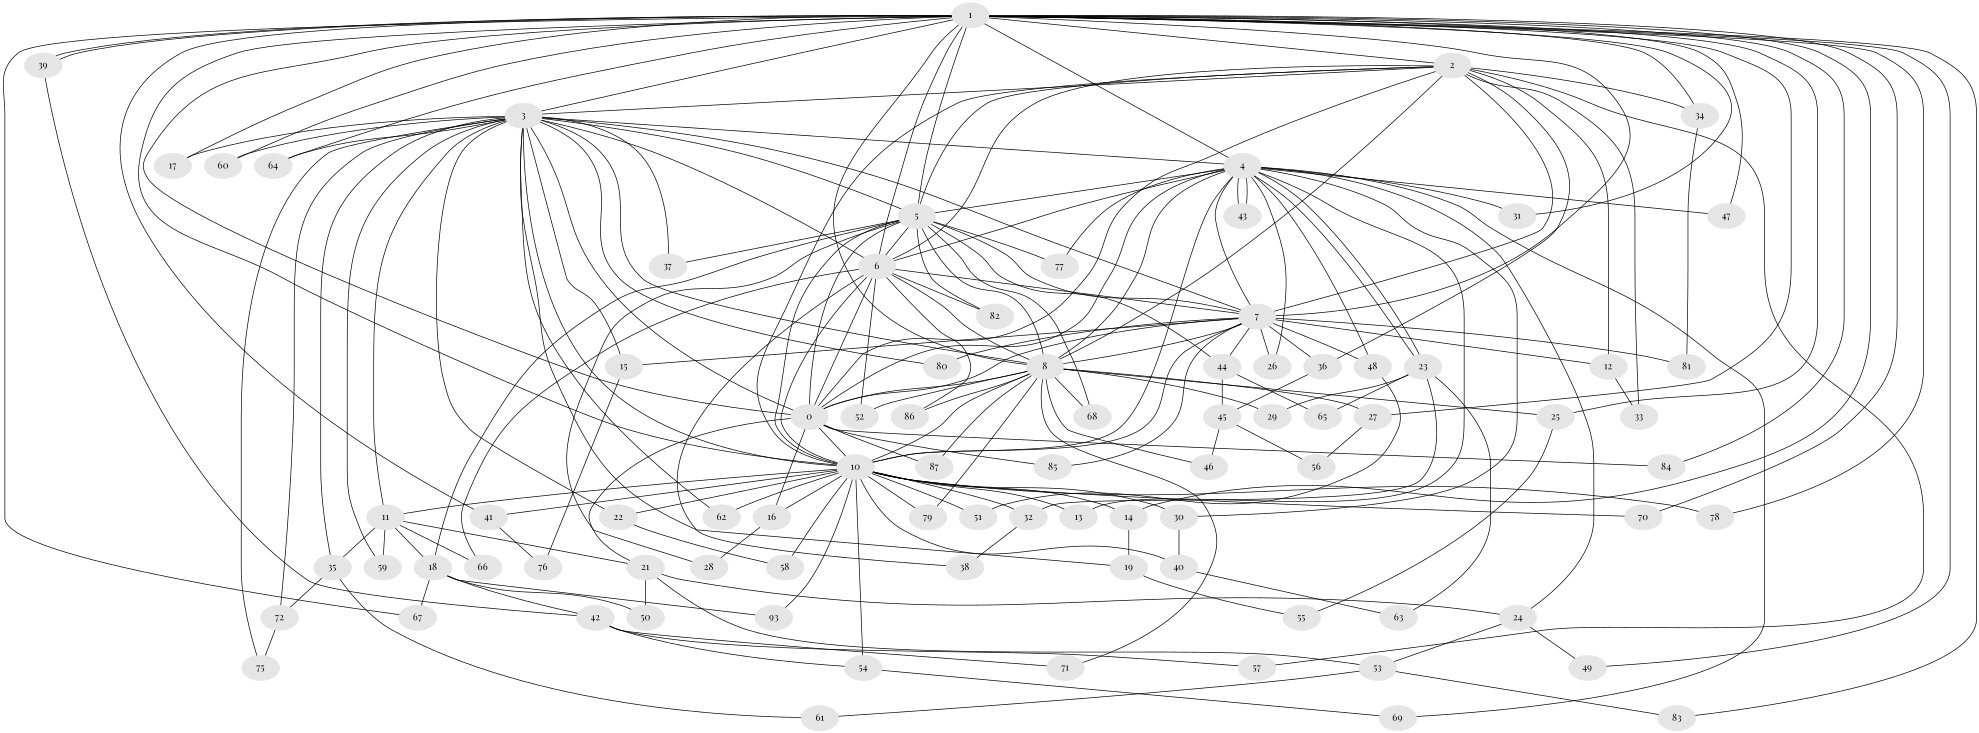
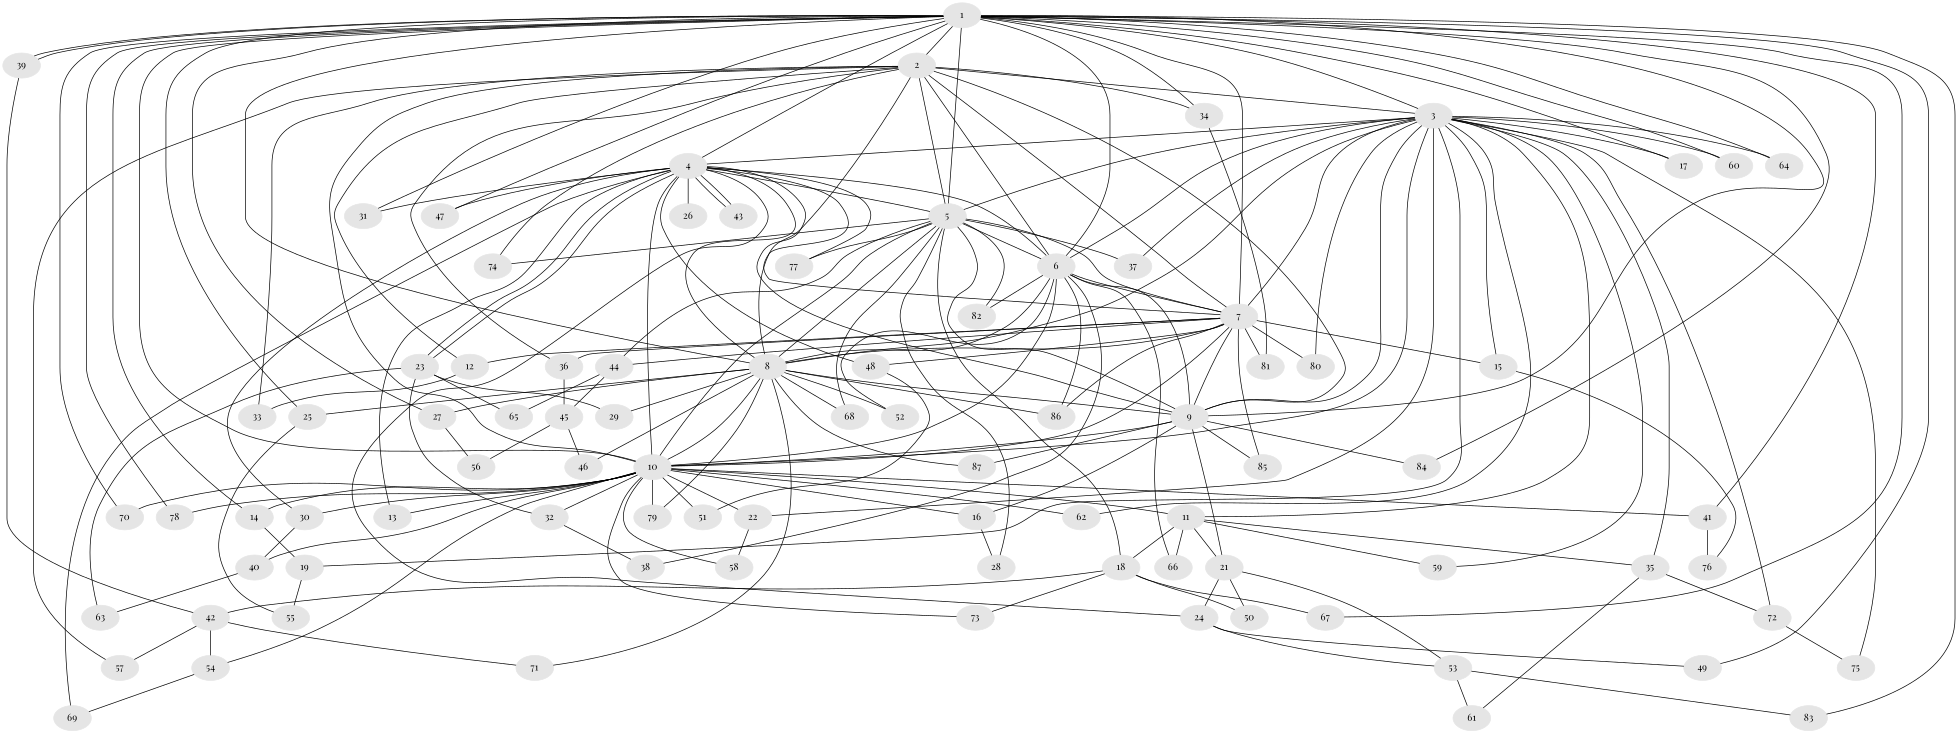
none -> (493, 266)
(1265, 342) -> (1139, 354)
(809, 417) -> (1189, 417)
(774, 618) -> (975, 618)
